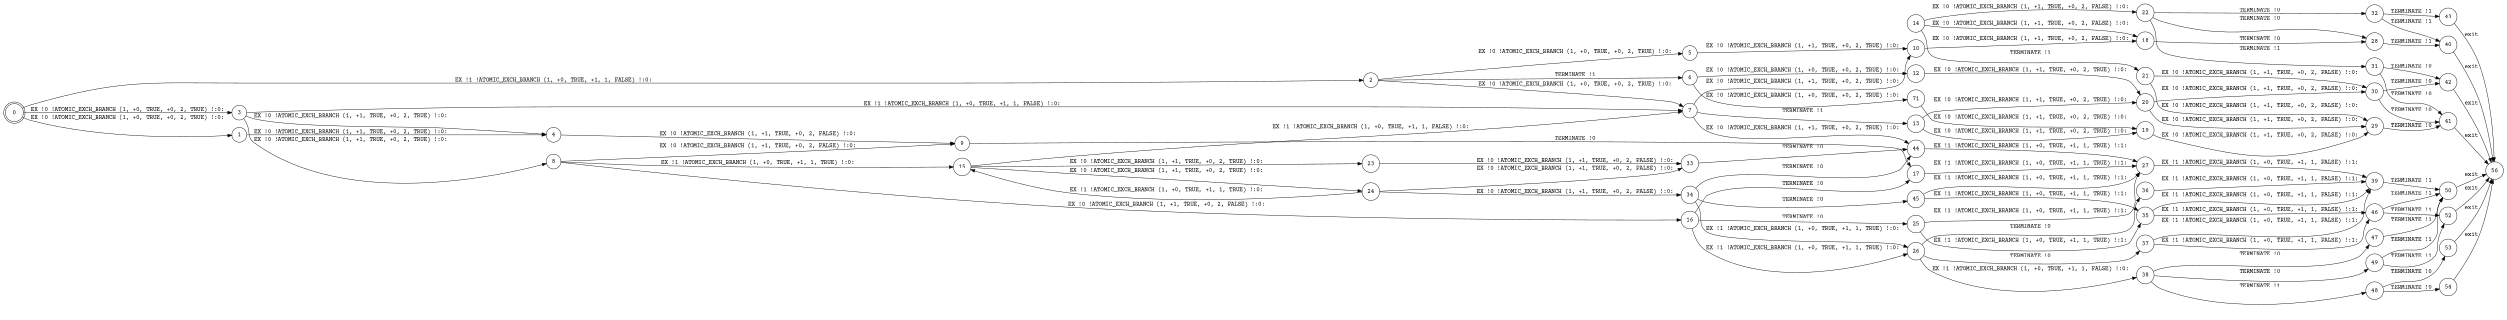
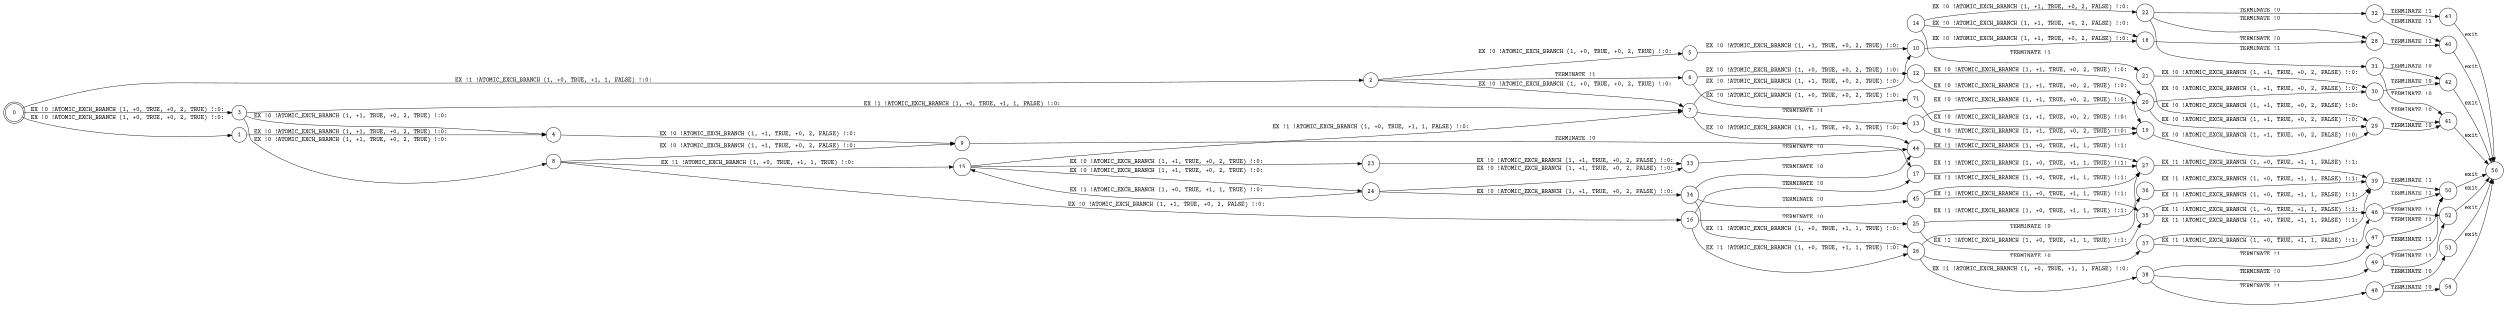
none -> (2037, 91)
(2260, 254) -> (2260, 254)
